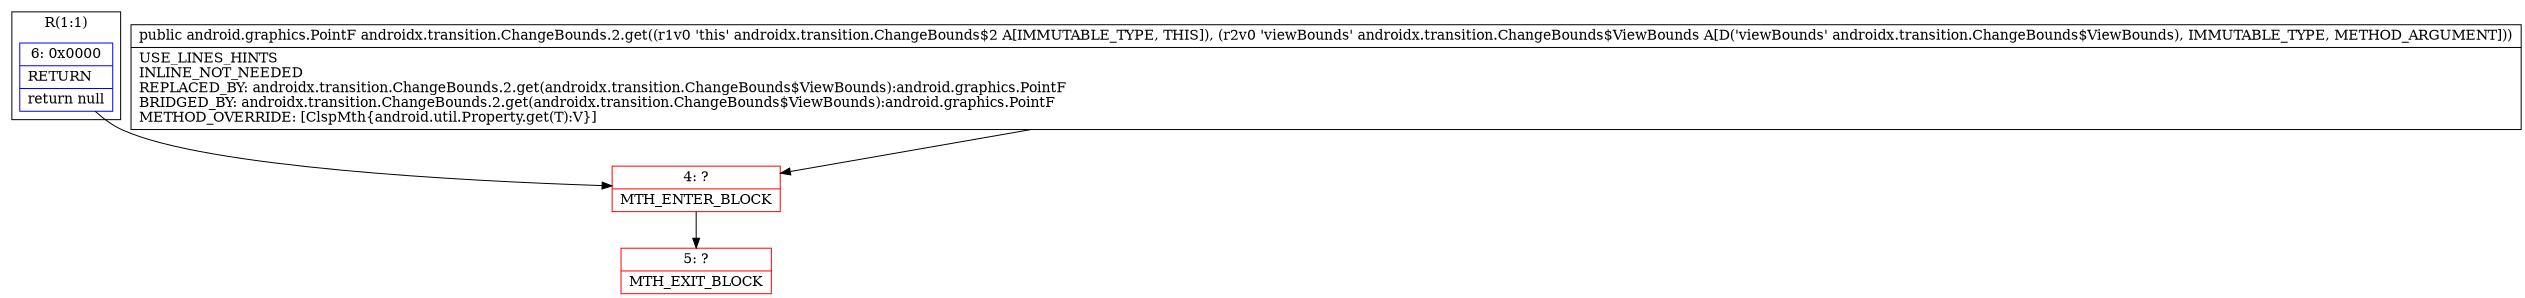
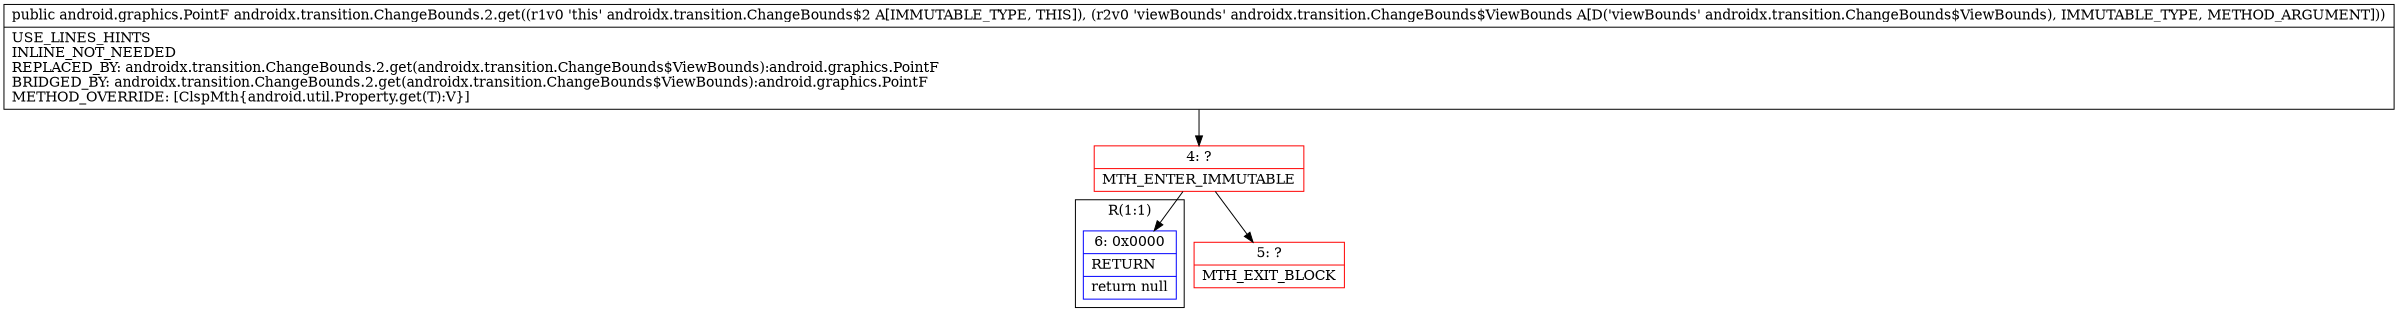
(344, 170) -> (1172, 207)
(696, 200) -> (1199, 179)
